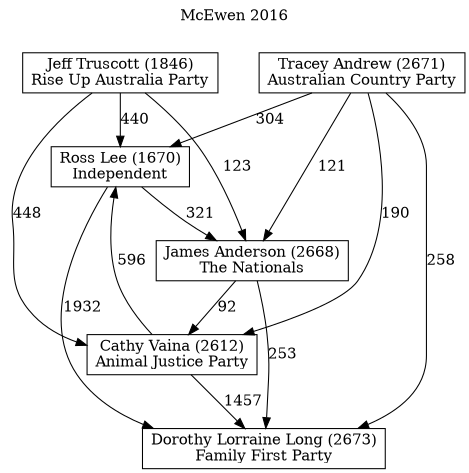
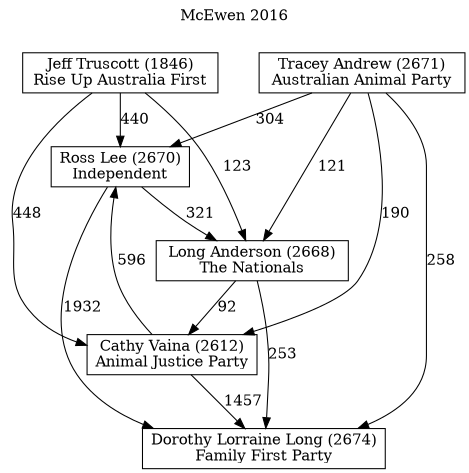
(120, 73) -> (120, 73)
(362, 73) -> (362, 73)
(120, 167) -> (120, 167)
(252, 261) -> (252, 261)
(264, 449) -> (264, 449)
